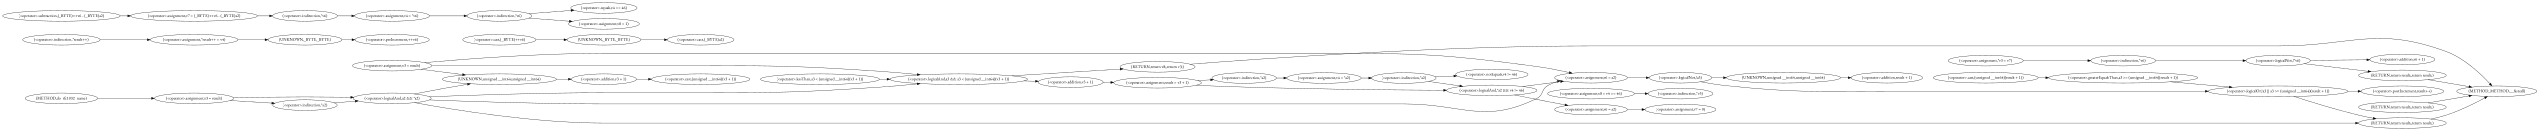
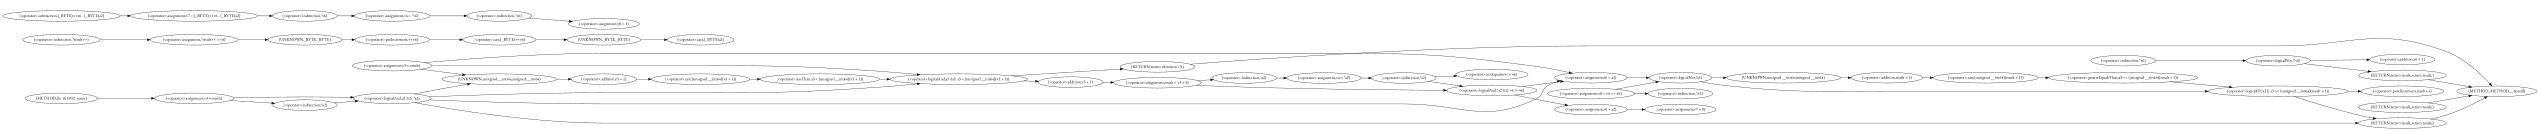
(604, 8) -> none
none -> (444, 40)
(1986, 61) -> none
none -> (1927, 78)
none -> (754, 79)
none -> (1636, 86)
